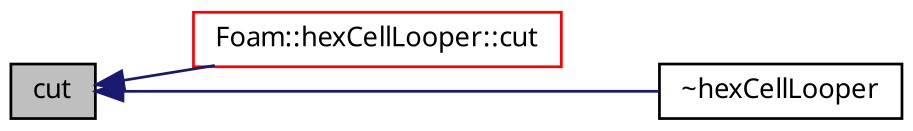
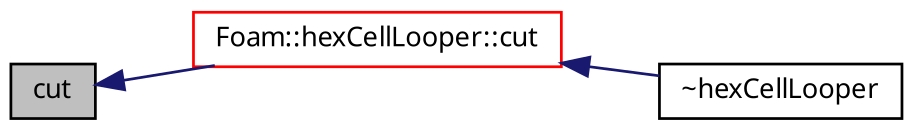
(391, 91) -> (624, 71)
